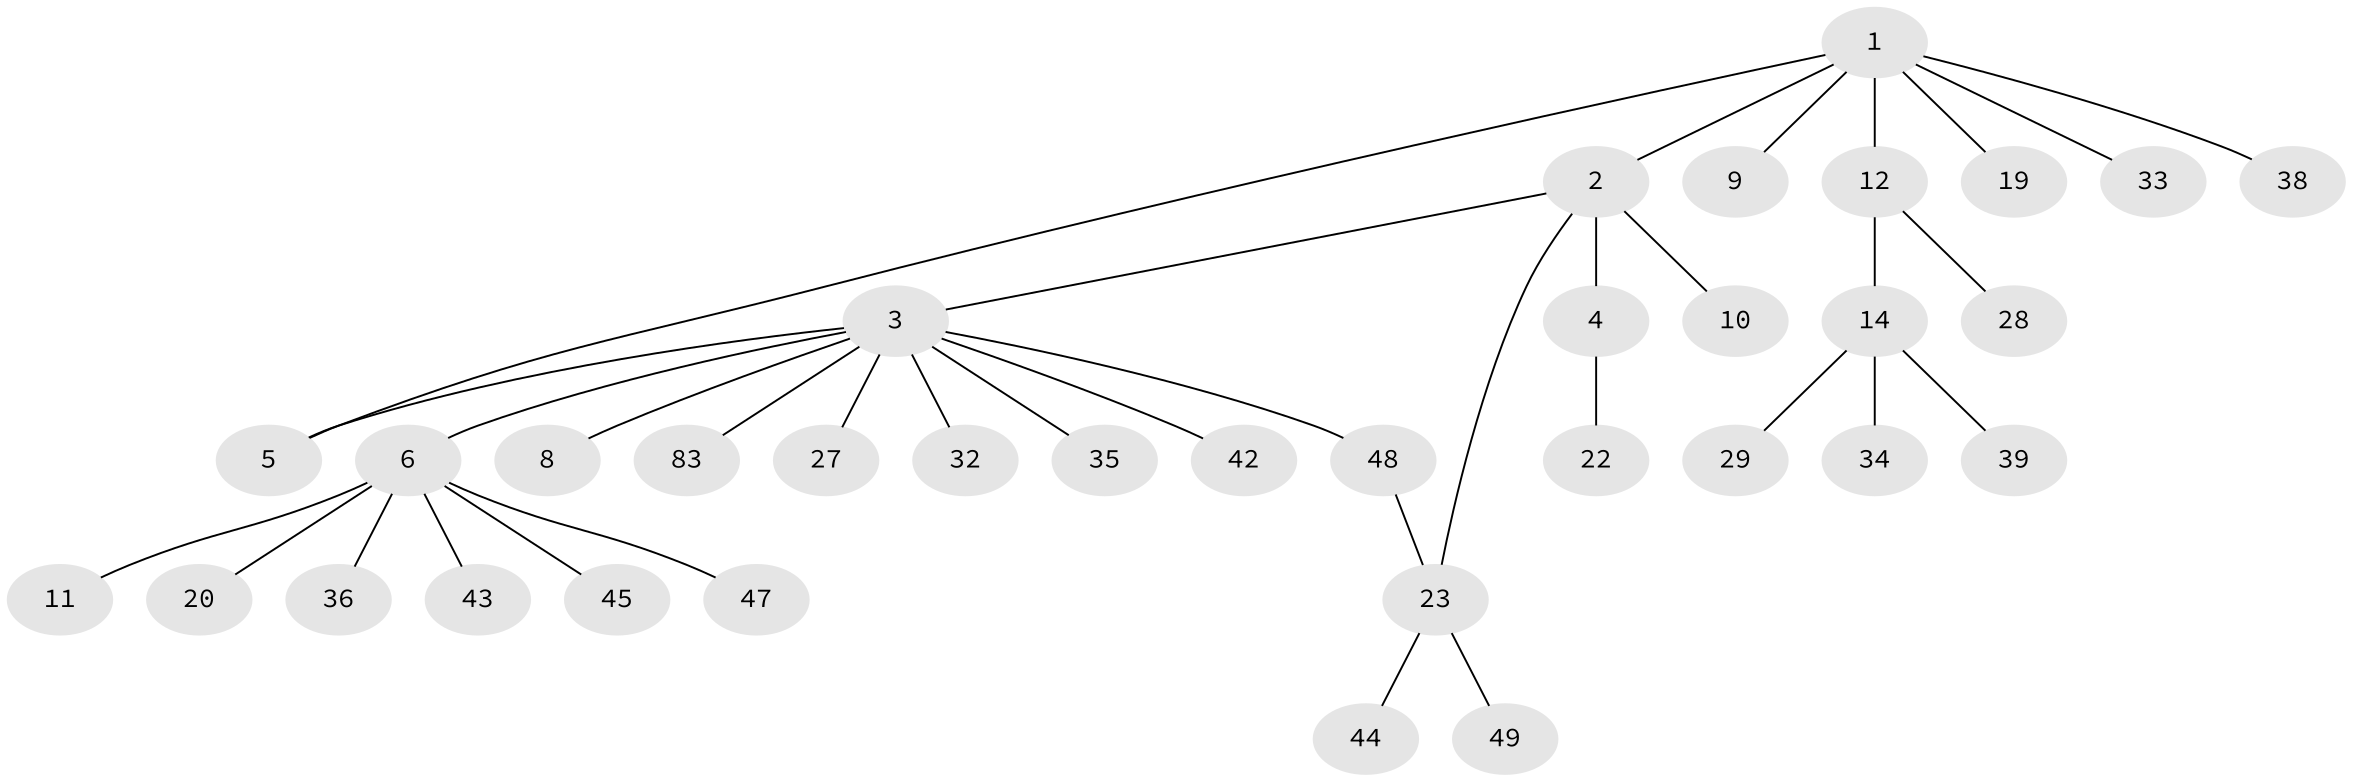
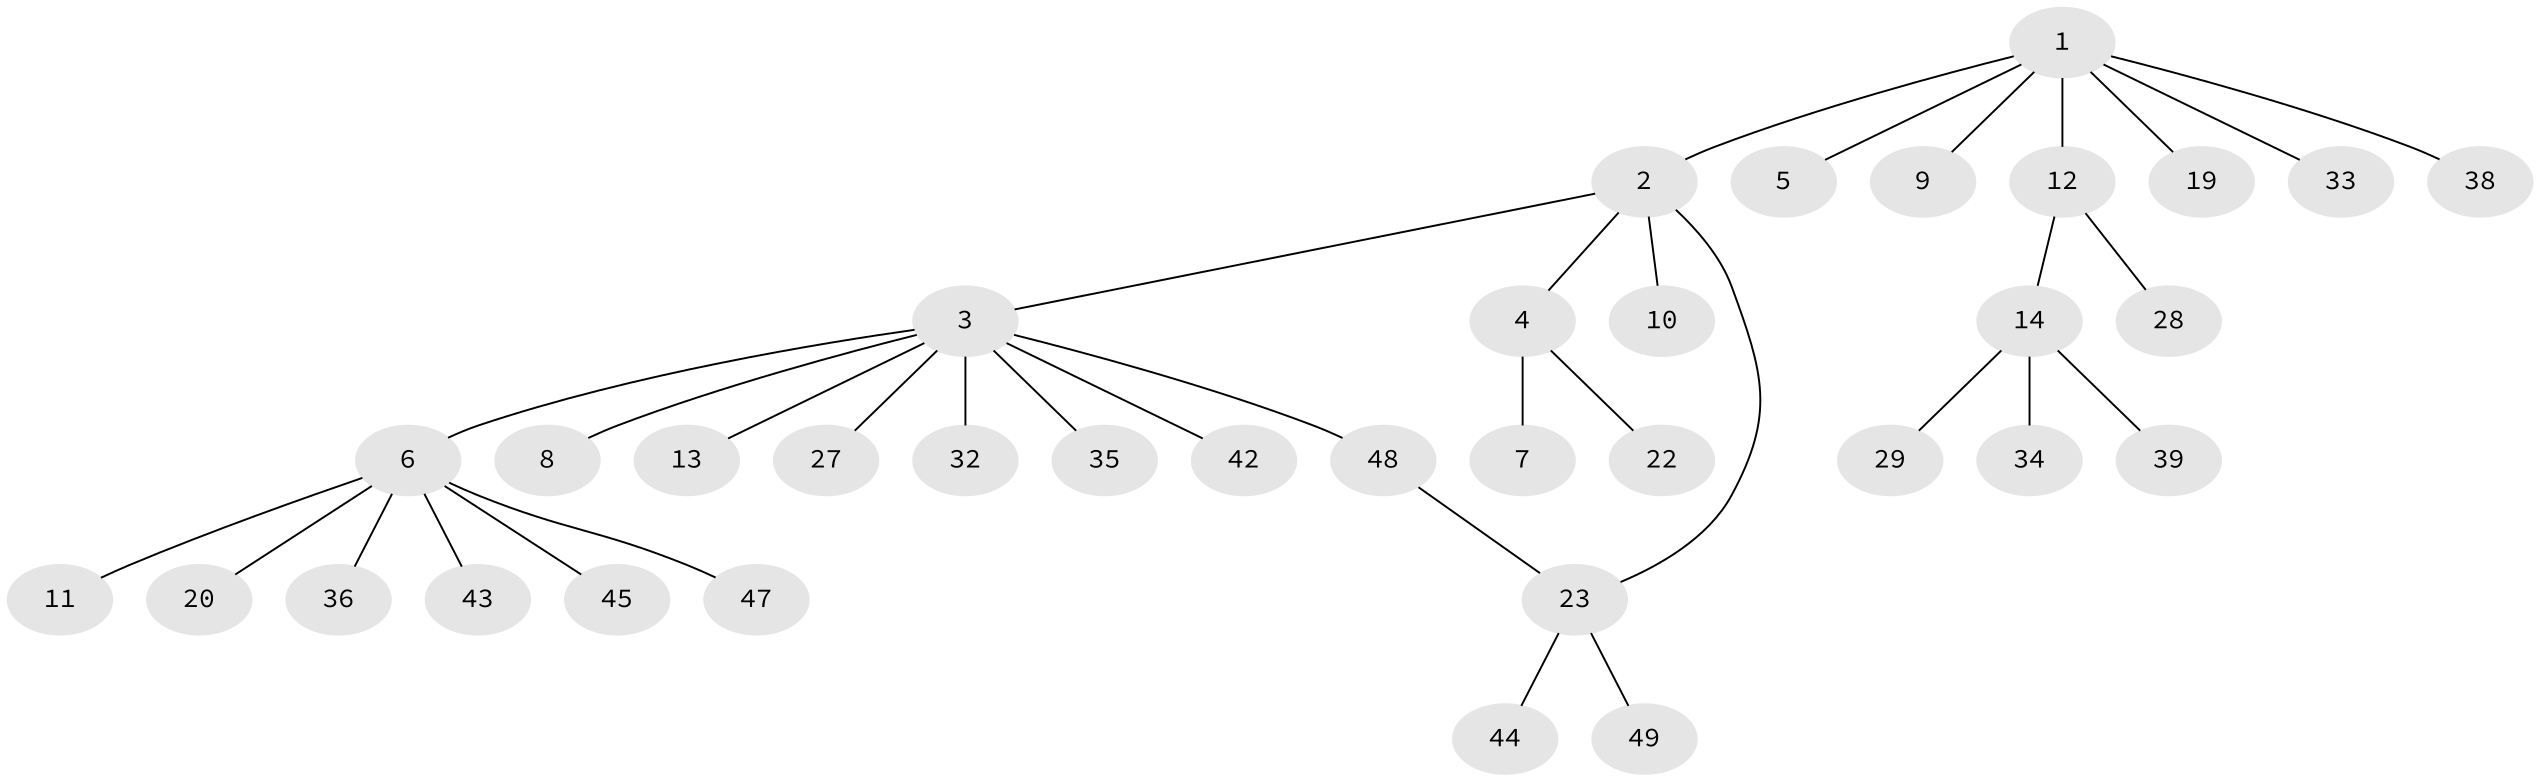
(573, 368) -> none
(687, 460) -> (687, 460)
none -> (1523, 460)
